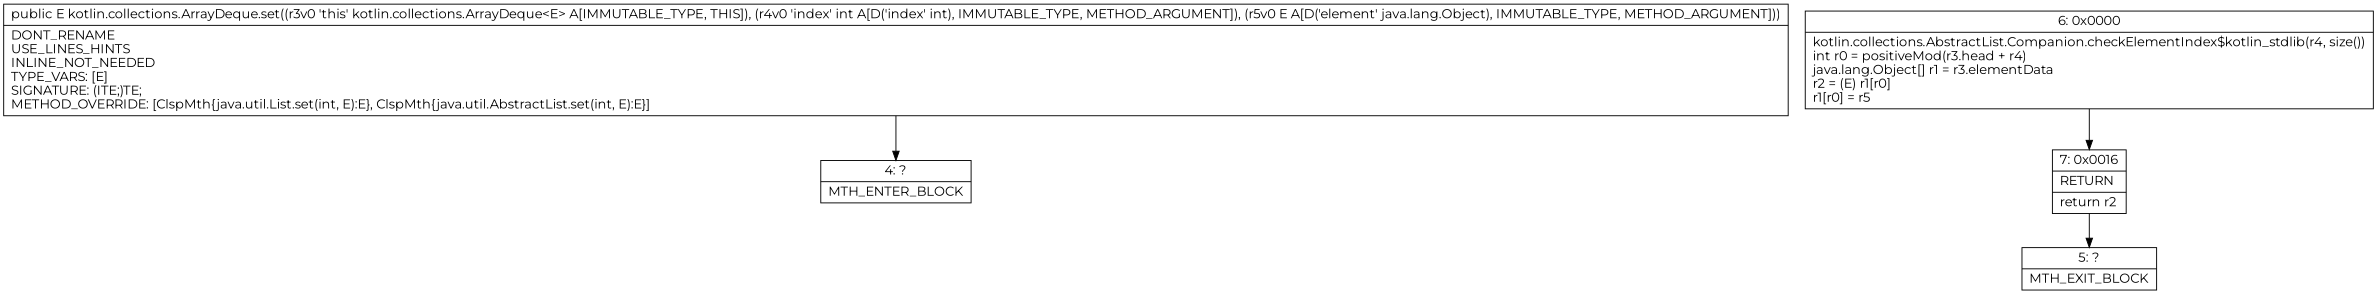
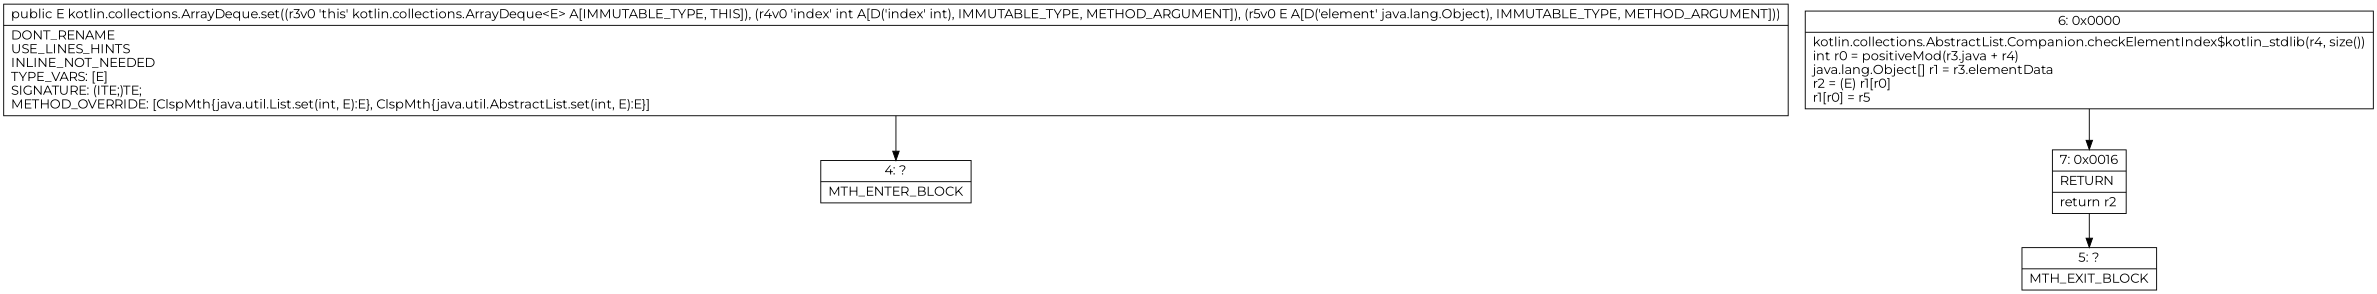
(1920, 56) -> (1916, 56)
